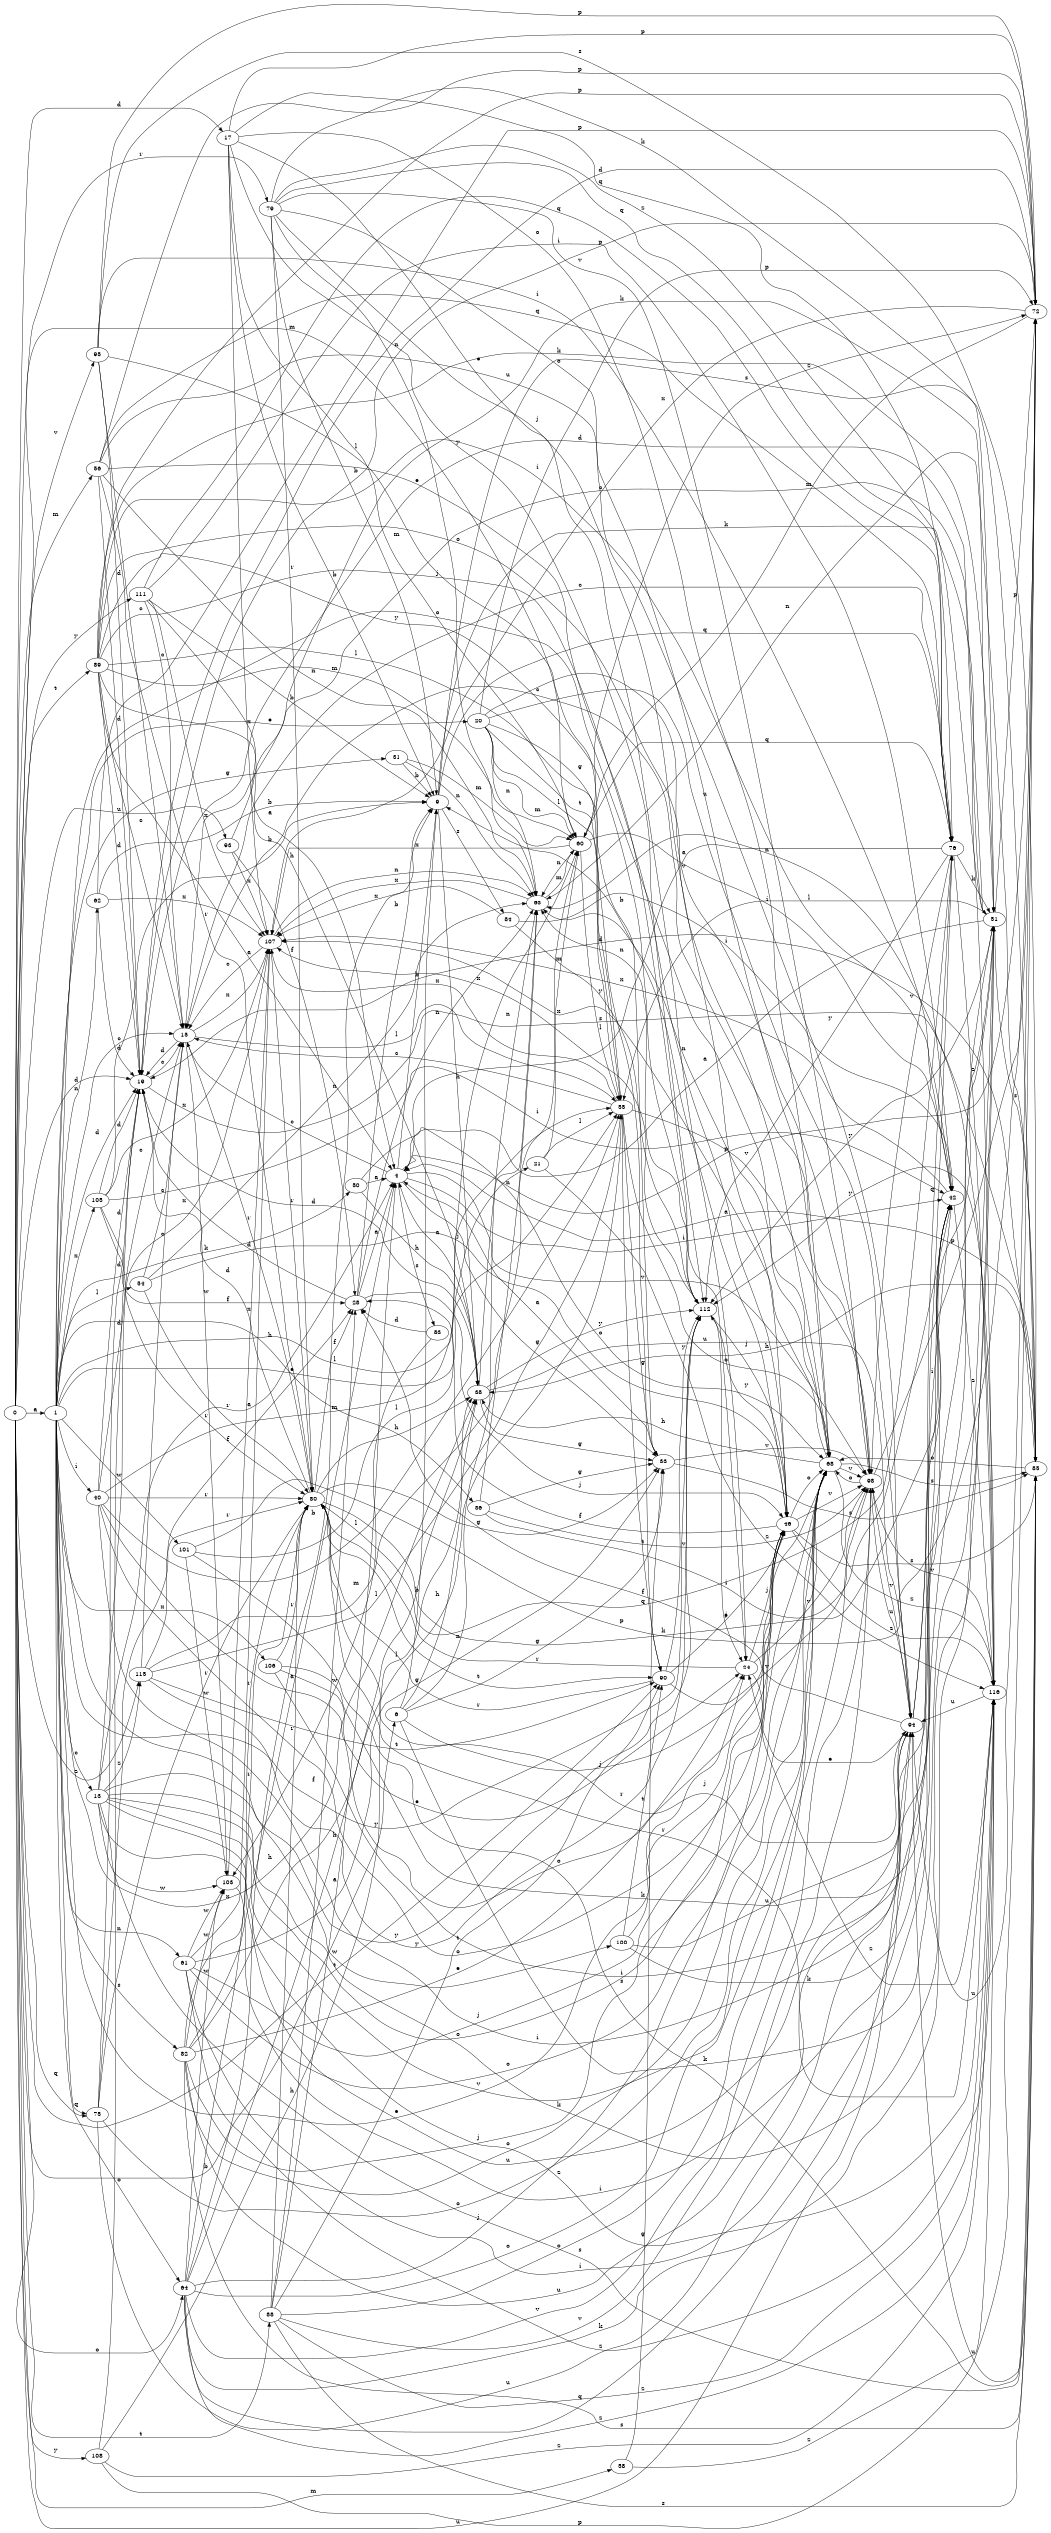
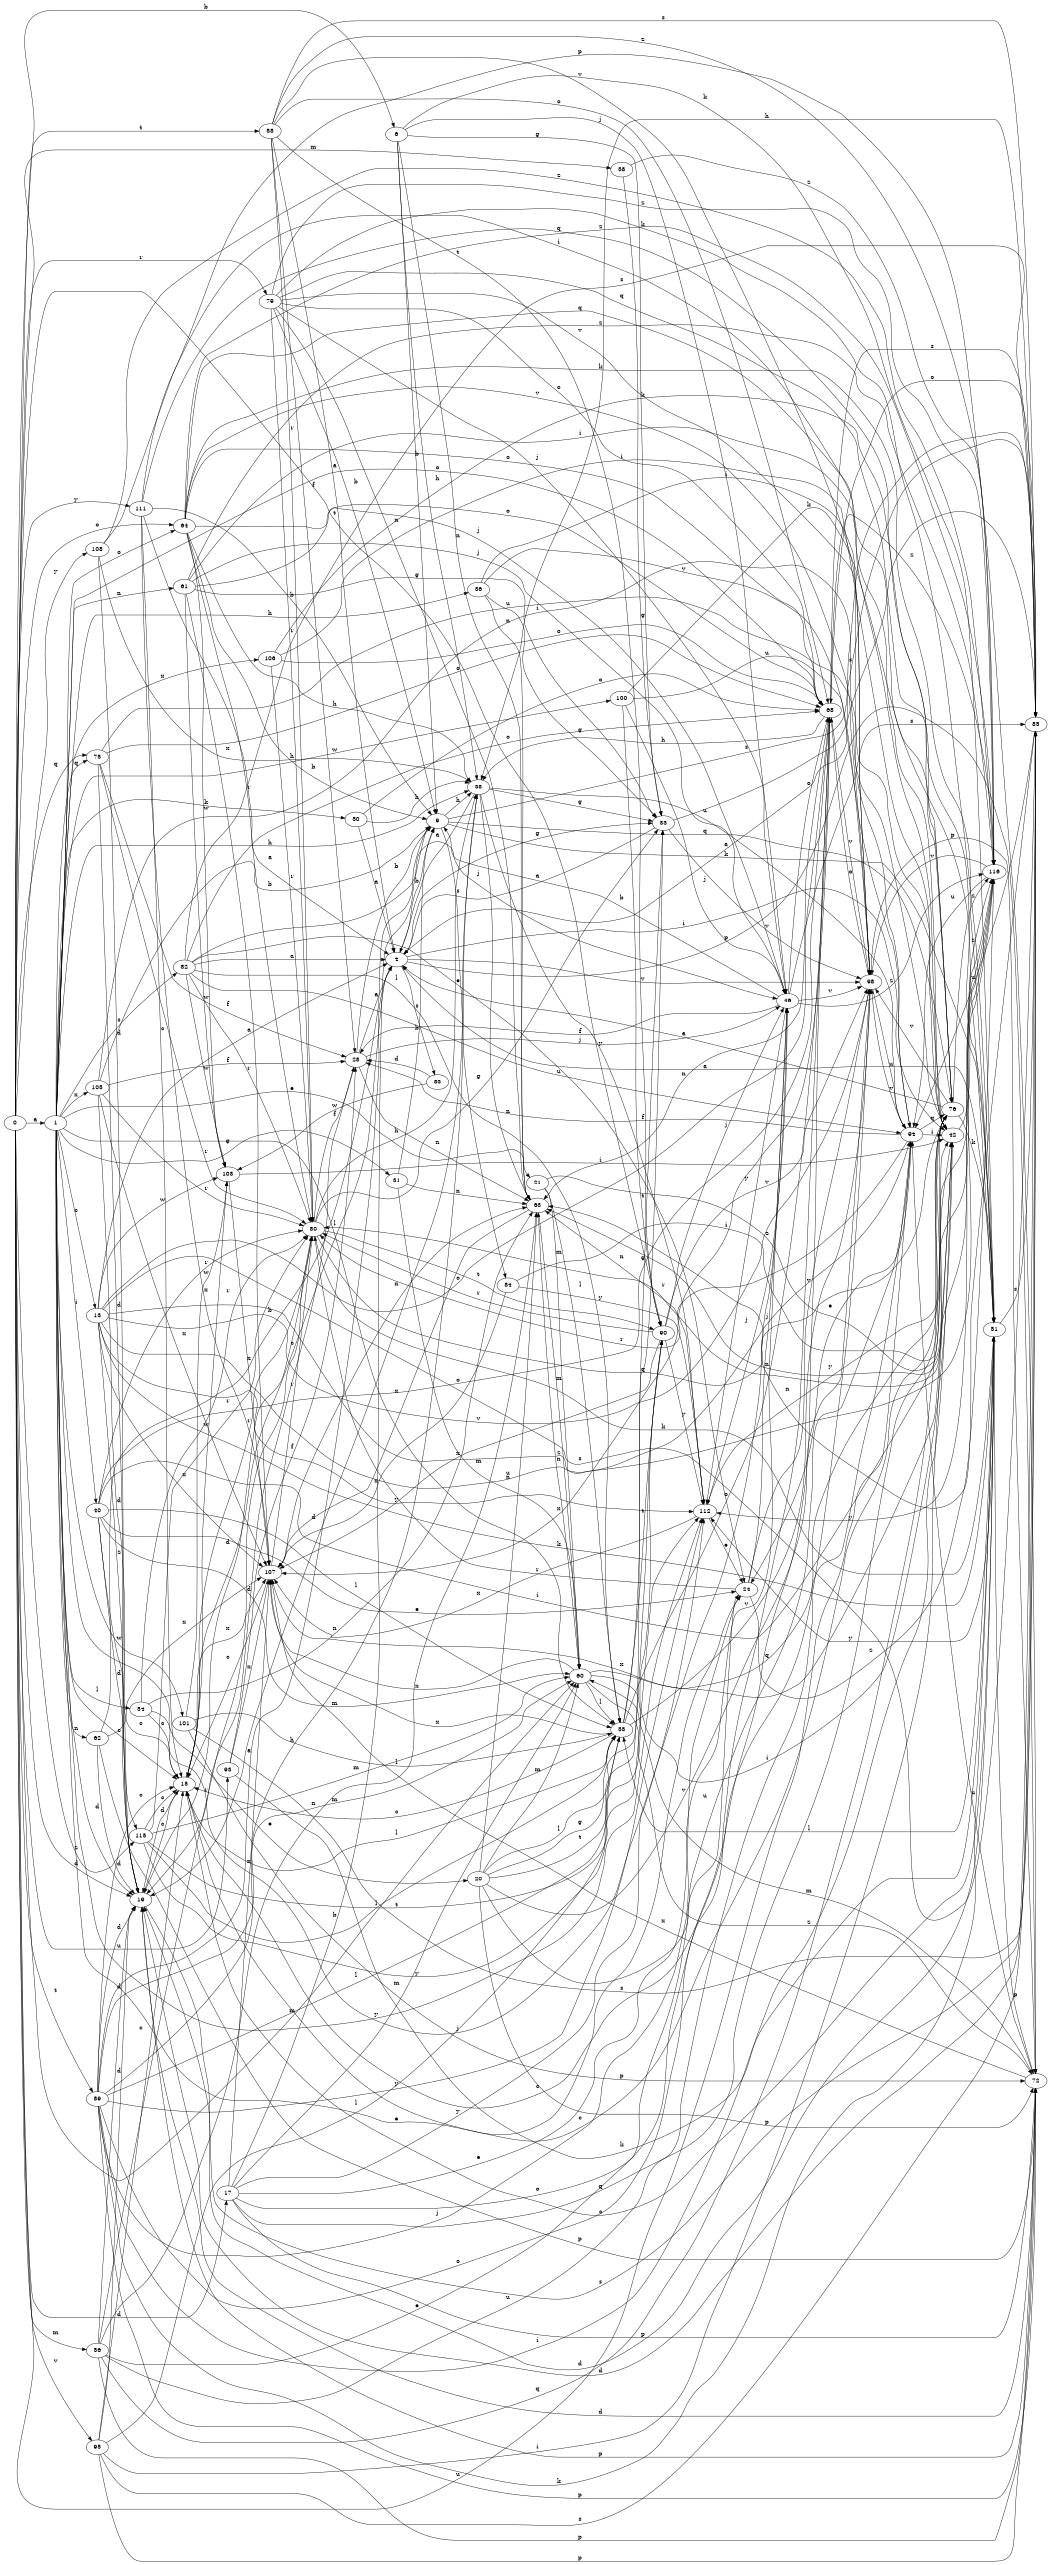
none -> (479, 1449)
